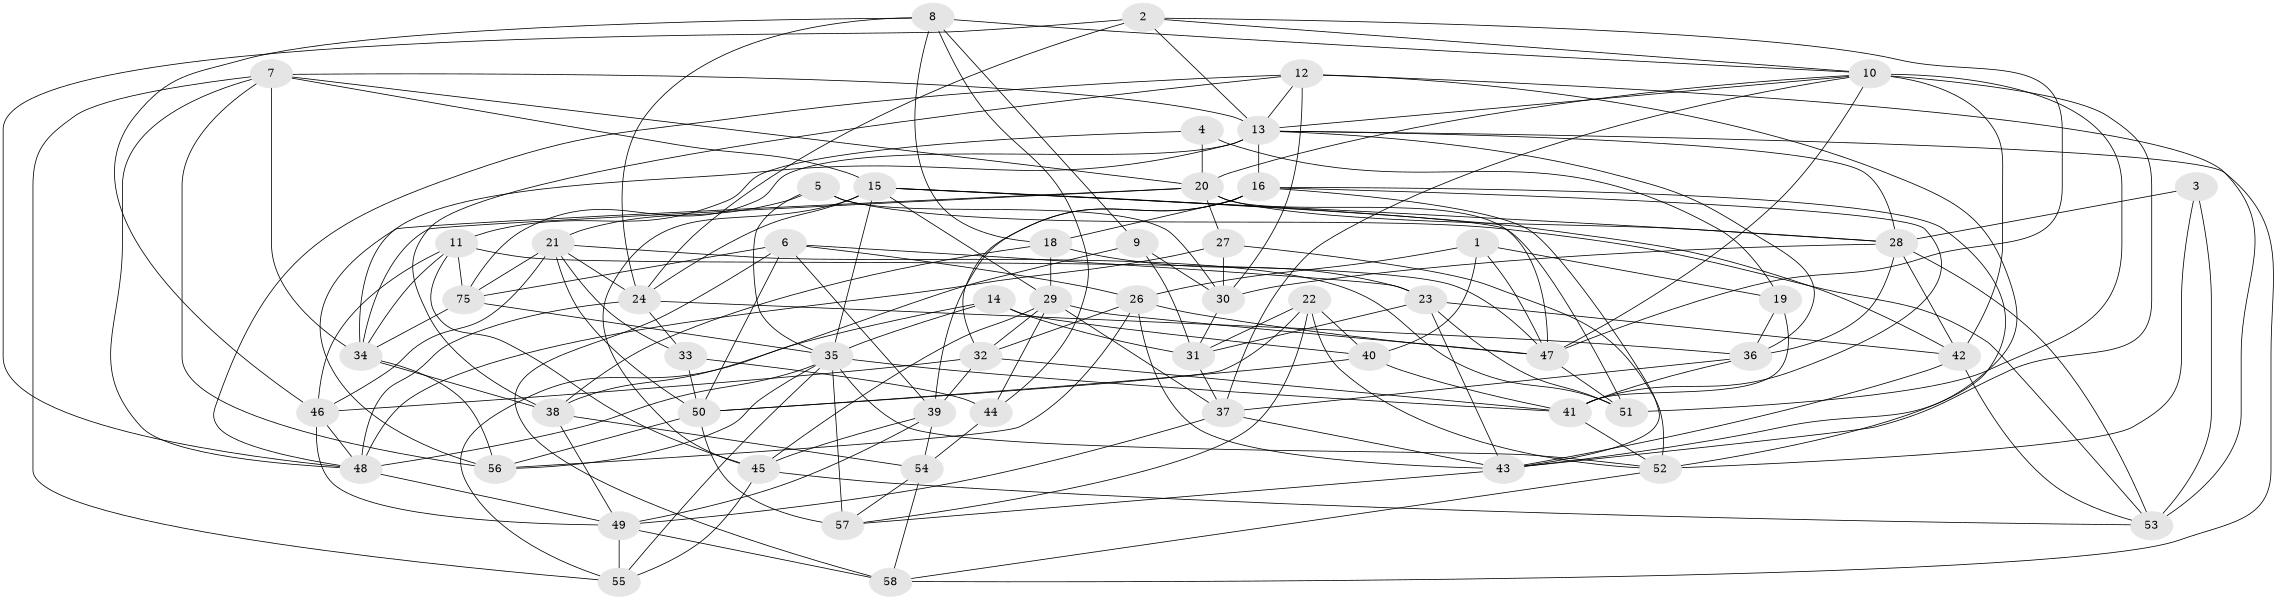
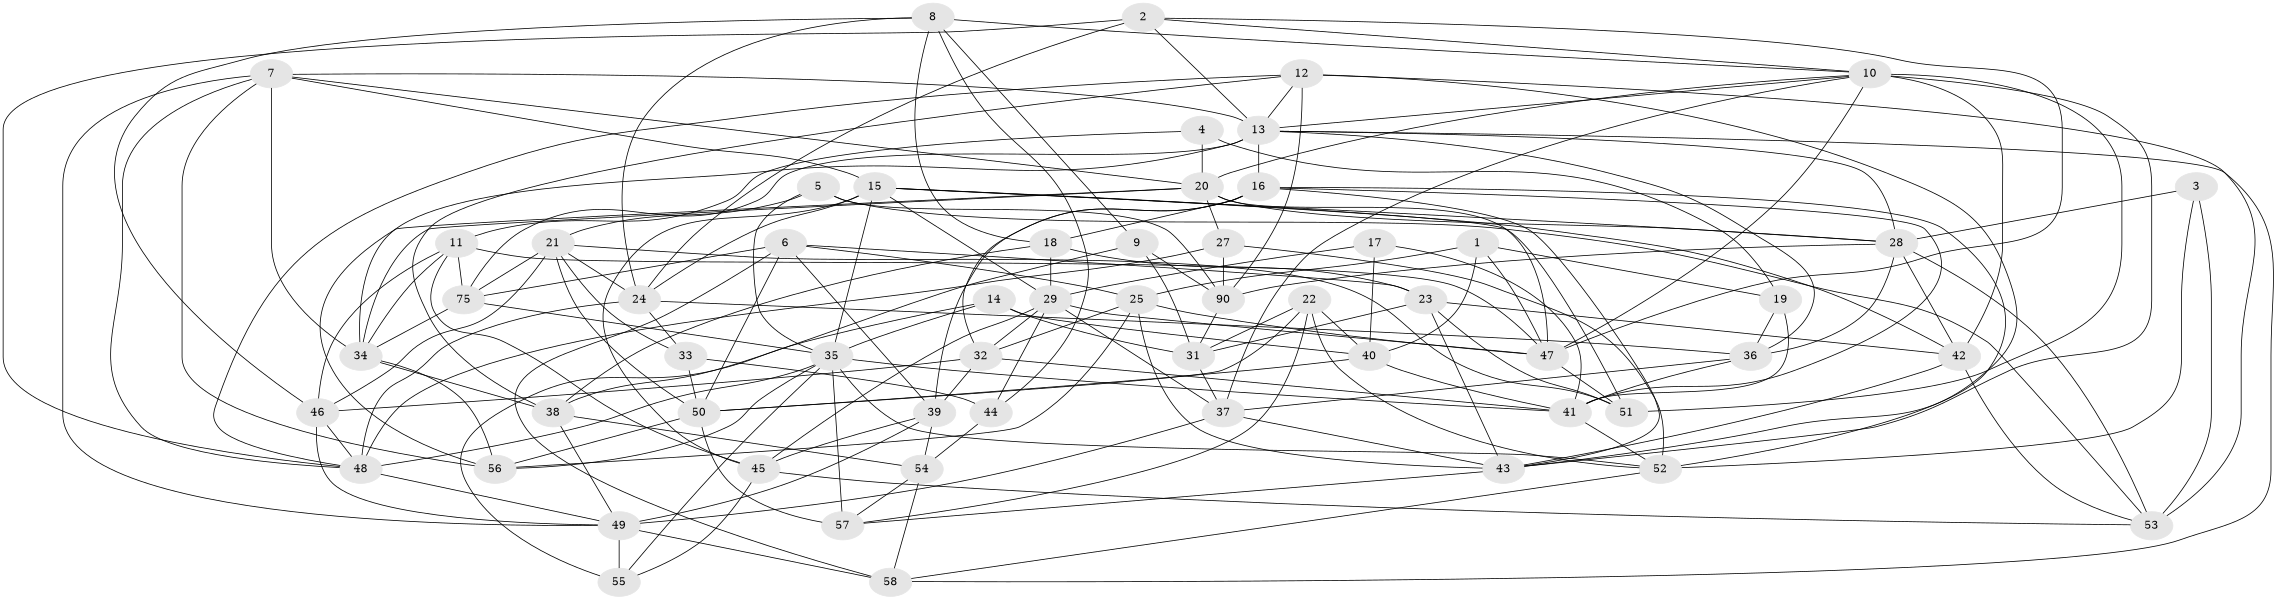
none -> (1375, 243)
(1137, 300) -> (1137, 300)
(1223, 300) -> (1223, 300)
(44, 482) -> (91, 456)
